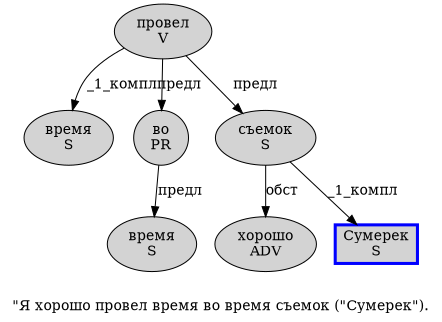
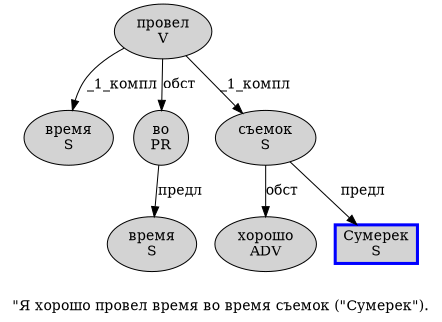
(179, 85) -> (179, 85)
(256, 85) -> (256, 85)
(363, 191) -> (363, 191)
